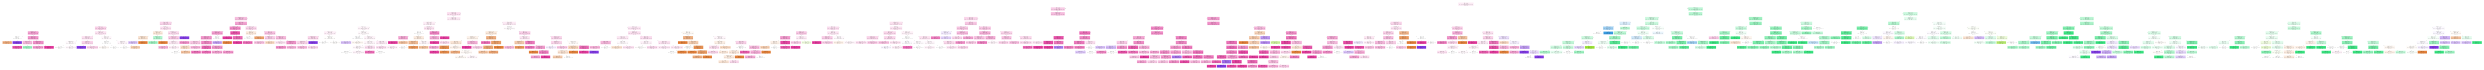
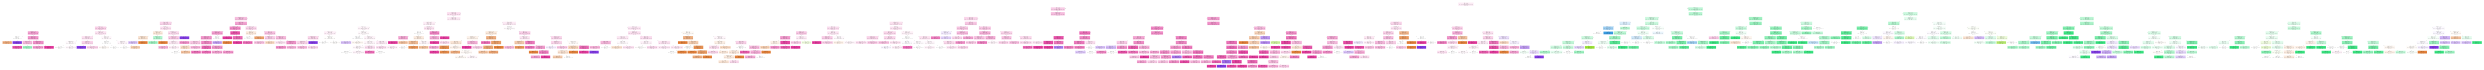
(775, 47) -> (775, 47)
(1524, 52) -> (1524, 52)
